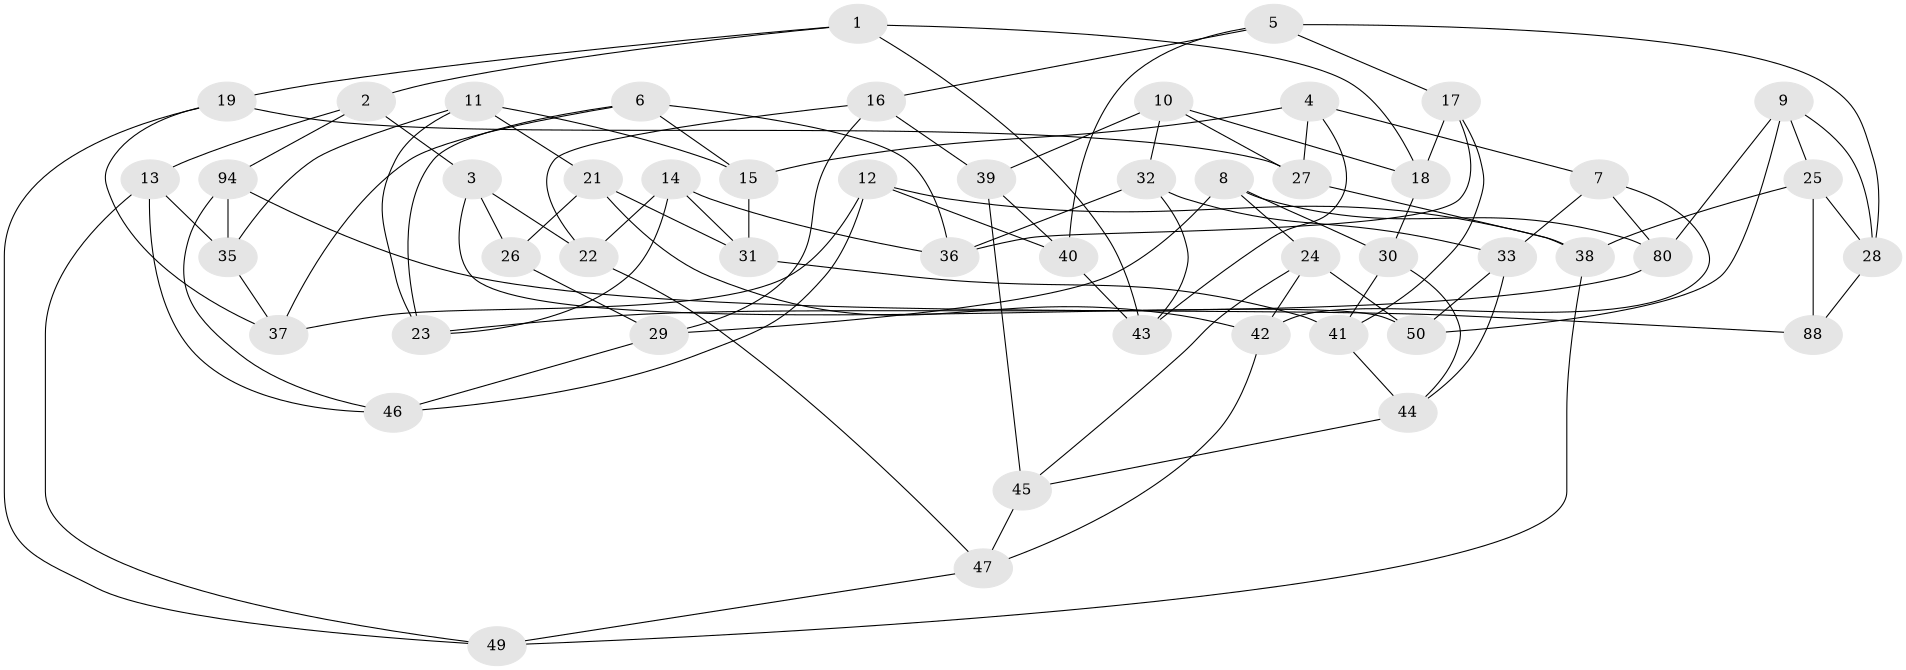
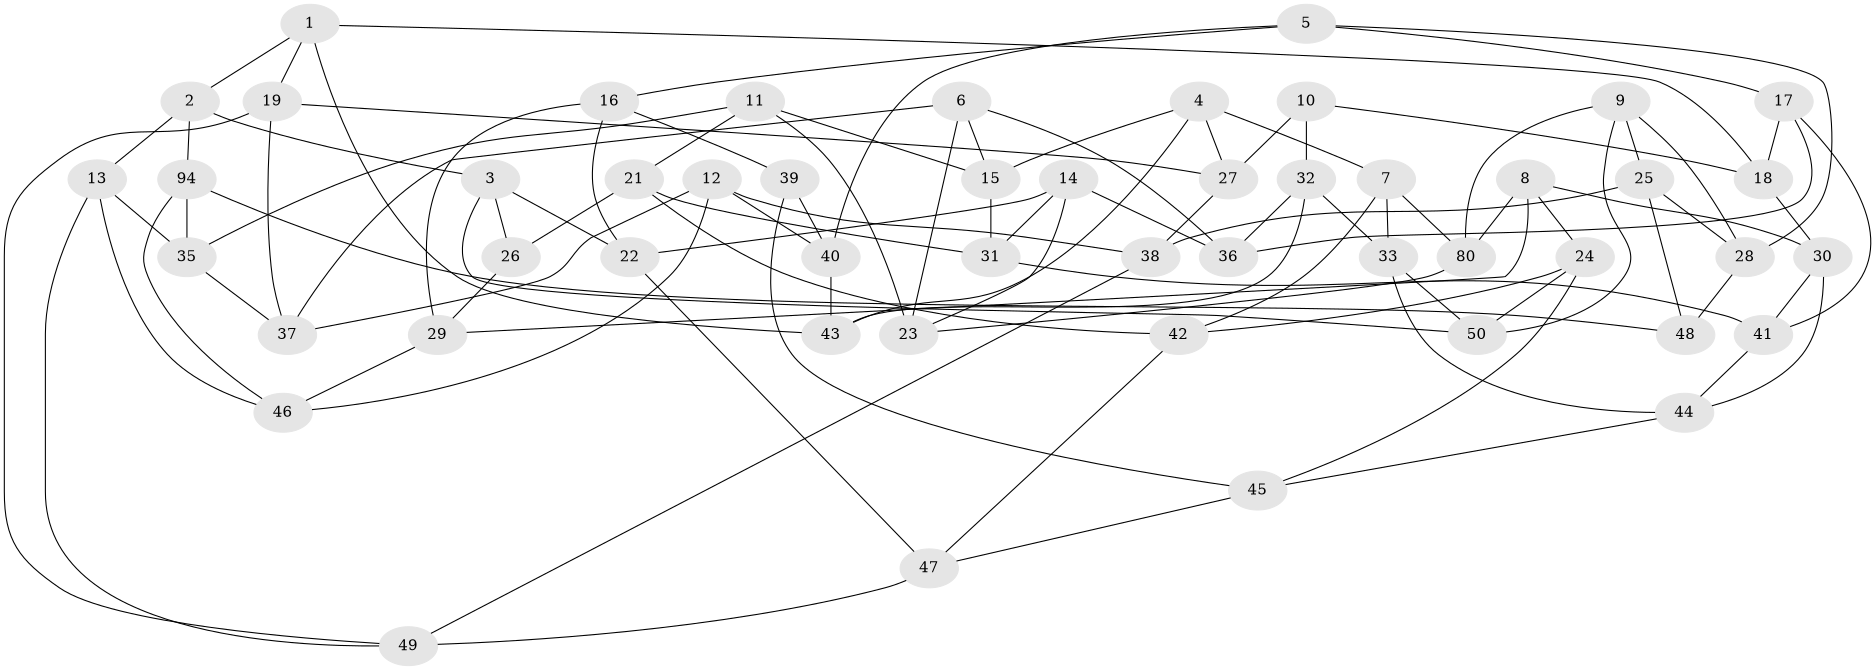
(1066, 145) -> none
(1813, 335) -> (1686, 335)
